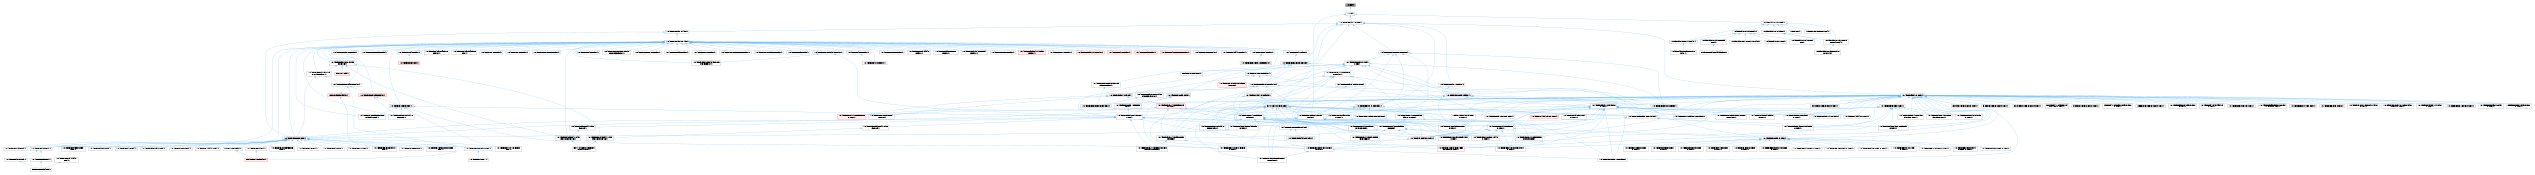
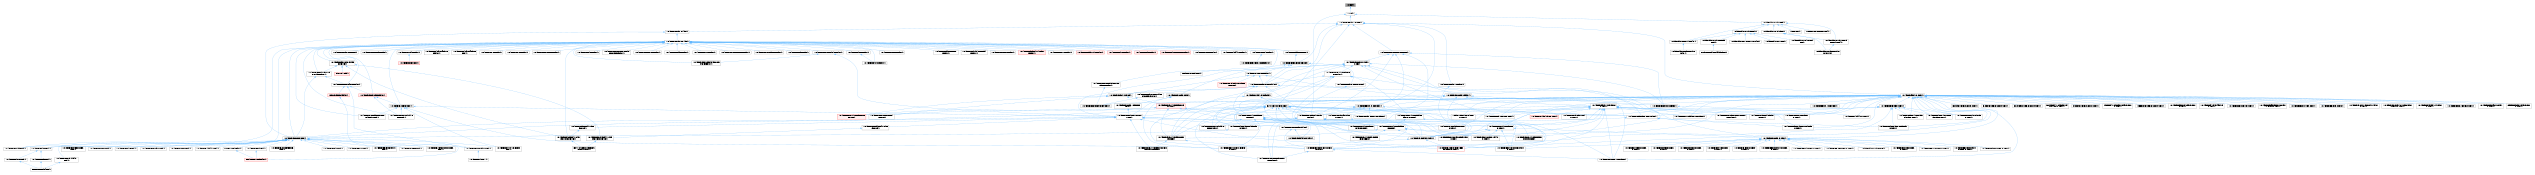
(919, 52) -> none
(1296, 52) -> (1296, 52)
(344, 89) -> (341, 91)
(1525, 97) -> (1543, 132)
(1825, 106) -> (1825, 106)
(852, 117) -> (852, 117)
(1370, 117) -> (1370, 117)
(1826, 117) -> none
(1850, 124) -> (1727, 108)
(308, 149) -> none
(1873, 149) -> (1873, 149)
(1904, 149) -> (1904, 149)
